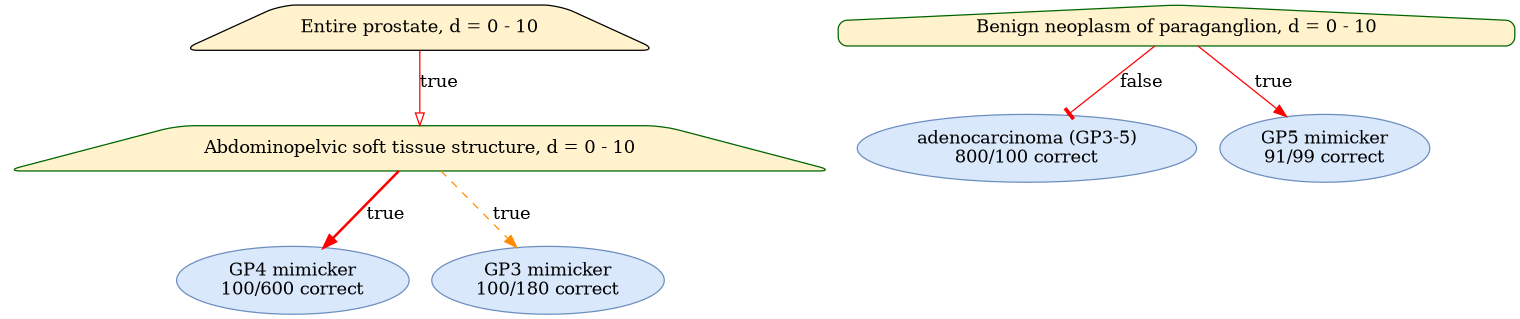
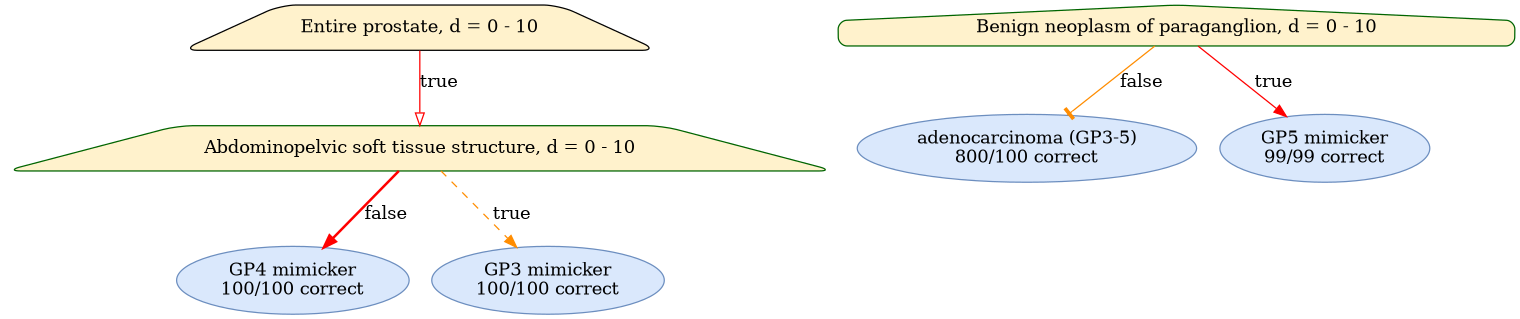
(1114, 79) -> (1114, 79)
(1325, 157) -> (1325, 157)
(386, 214) -> (386, 214)
(293, 289) -> (293, 289)
(548, 289) -> (548, 289)
